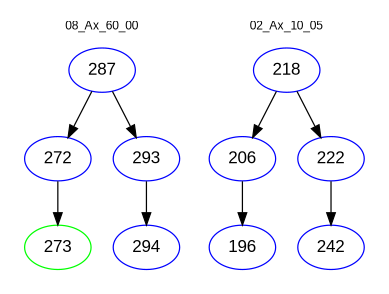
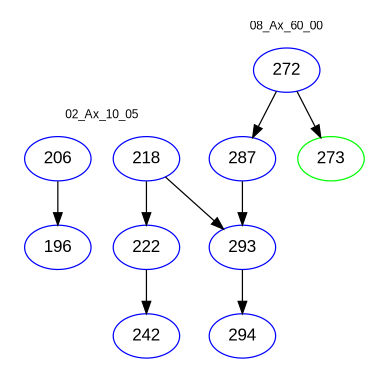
(83, 109) -> (267, 109)
(267, 109) -> (181, 191)
